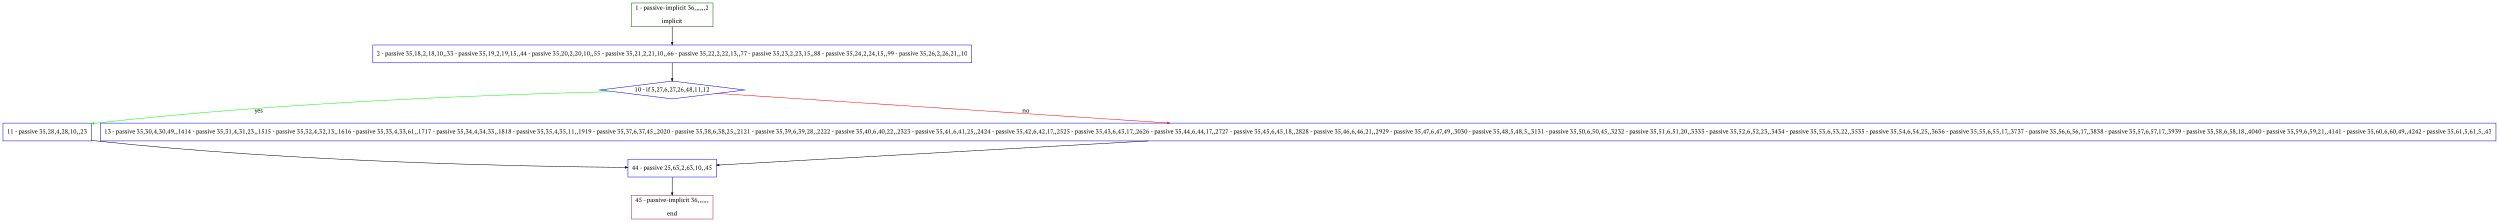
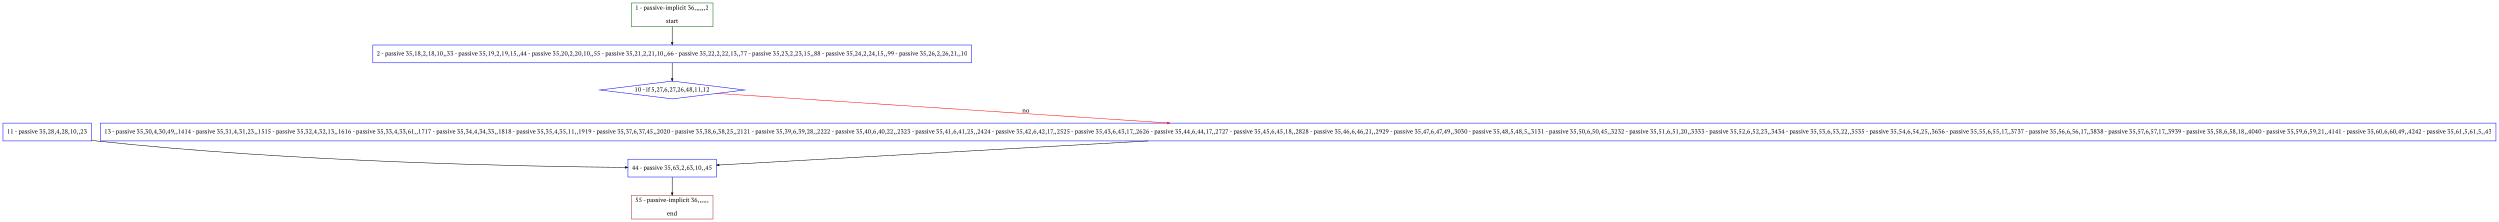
(672, 15) -> (672, 15)
(353, 102) -> none
(672, 168) -> (672, 168)
(672, 207) -> (672, 207)
